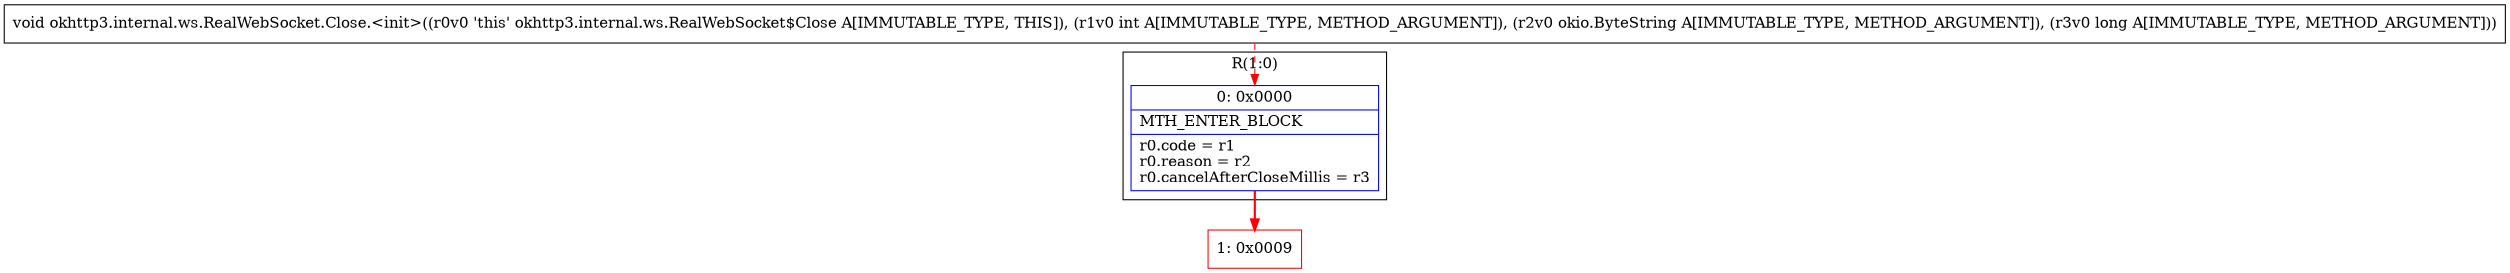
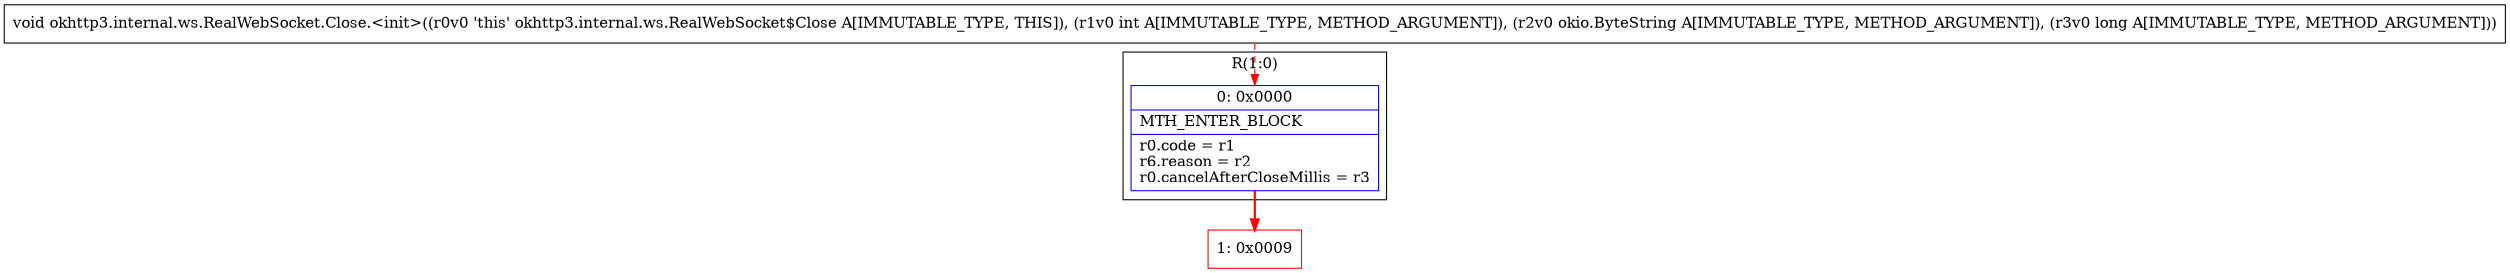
(1196, 162) -> (1196, 162)
